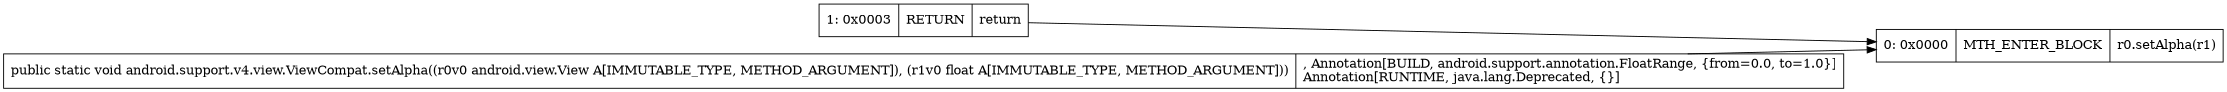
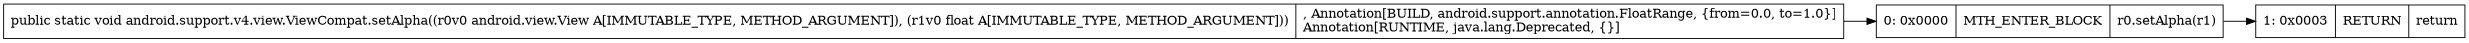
(1448, 32) -> (2235, 21)
